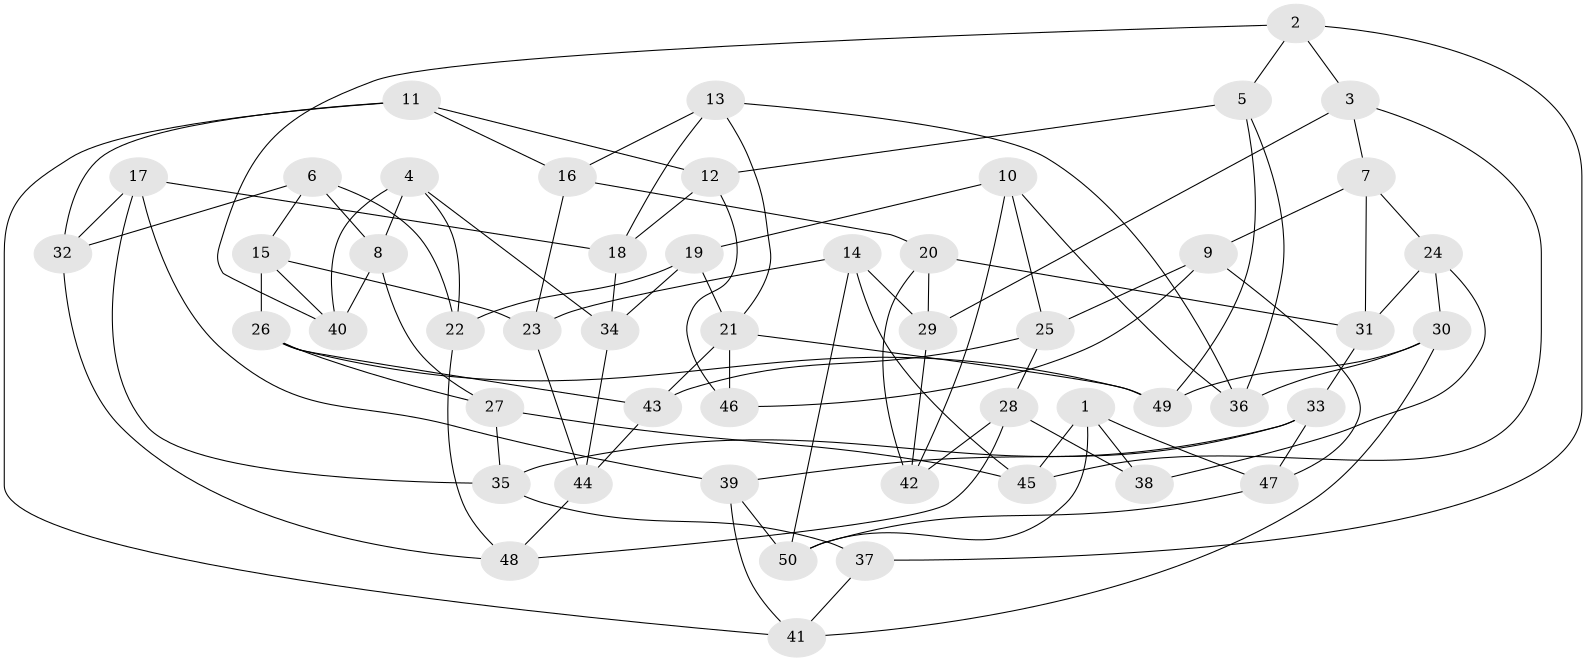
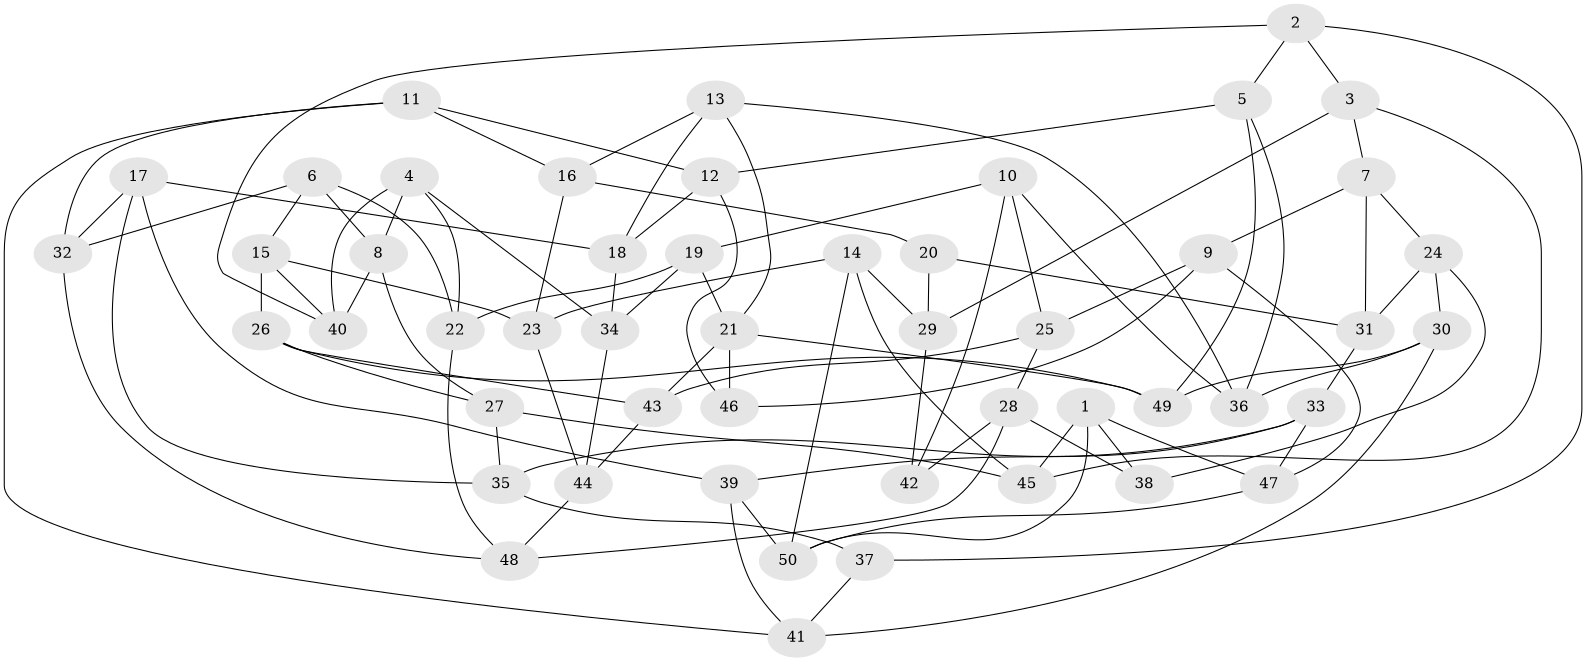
(883, 370) -> none
